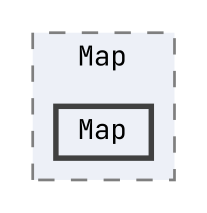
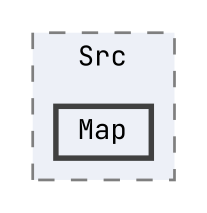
(104, 59) -> (104, 59)
